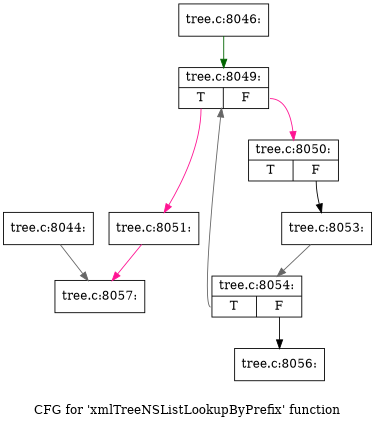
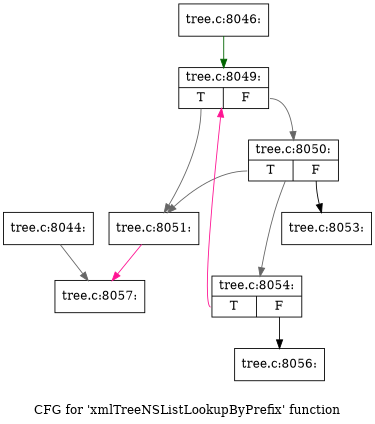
(287, 110) -> (287, 110)
(191, 159) -> (191, 159)
none -> (208, 182)
(211, 212) -> (211, 212)
(297, 257) -> (271, 224)
